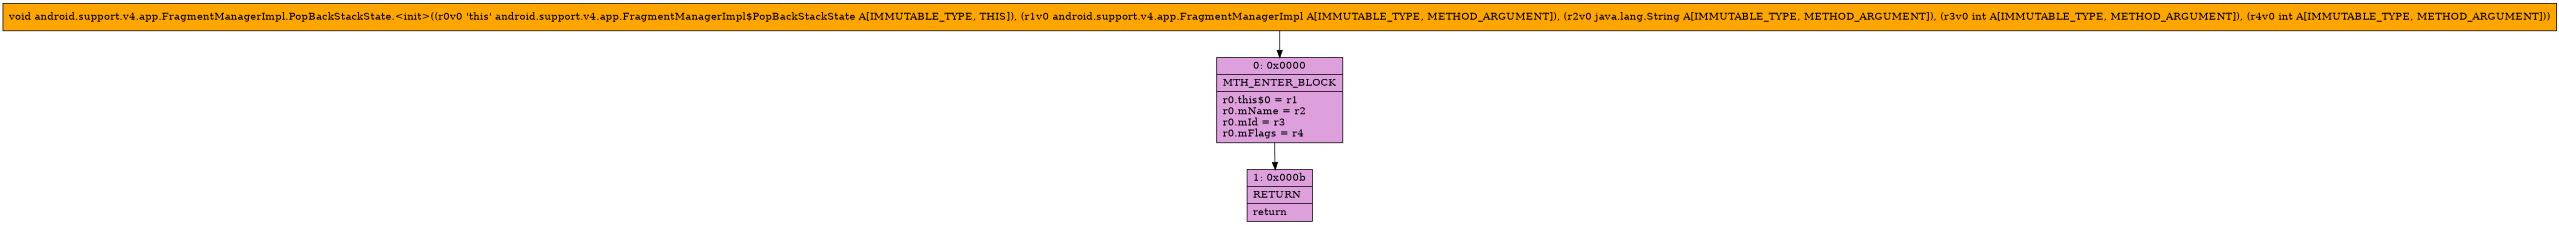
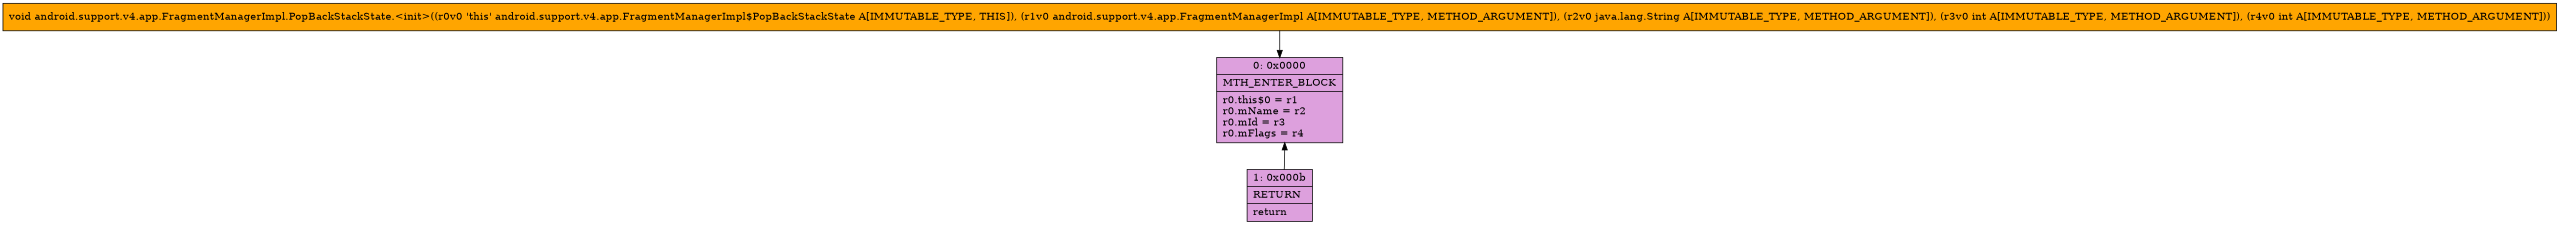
(1275, 152) -> (1285, 160)
